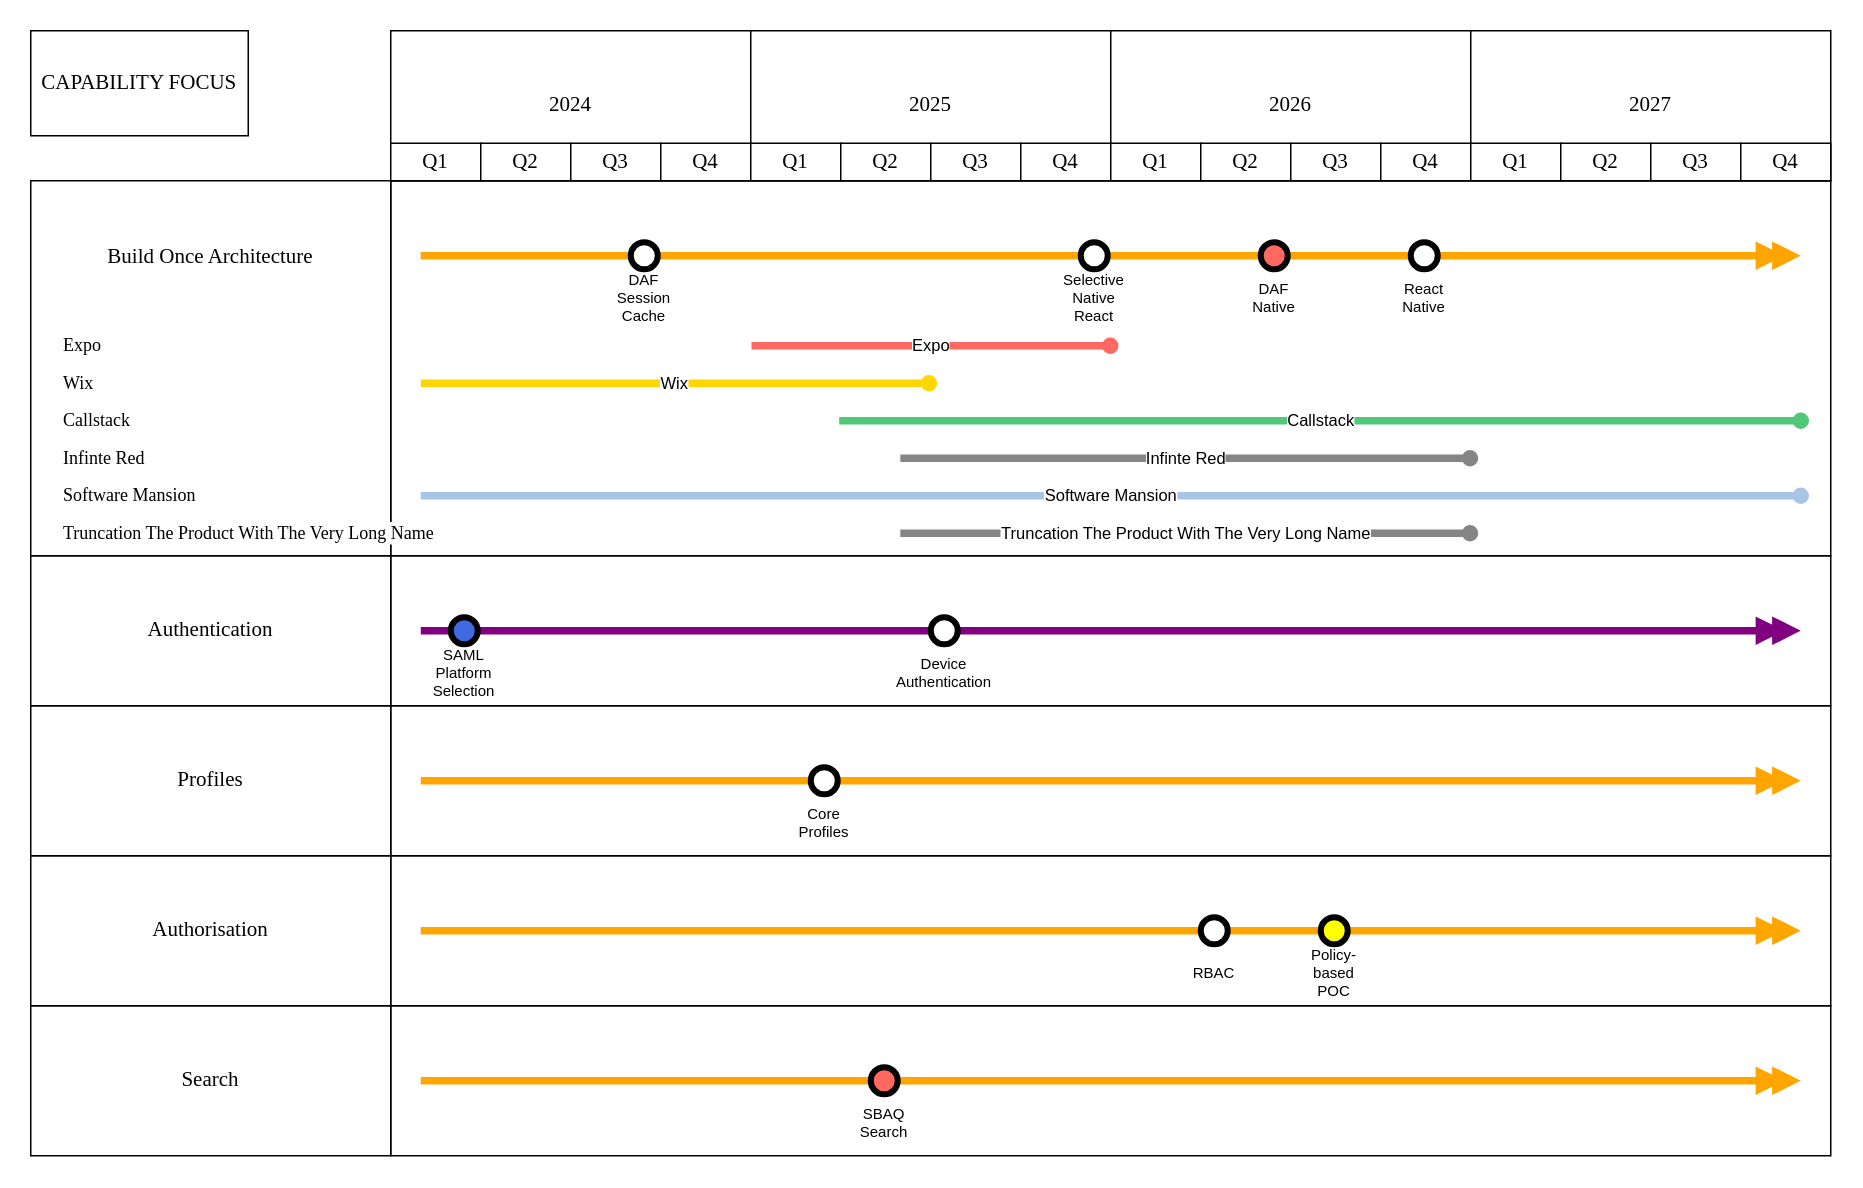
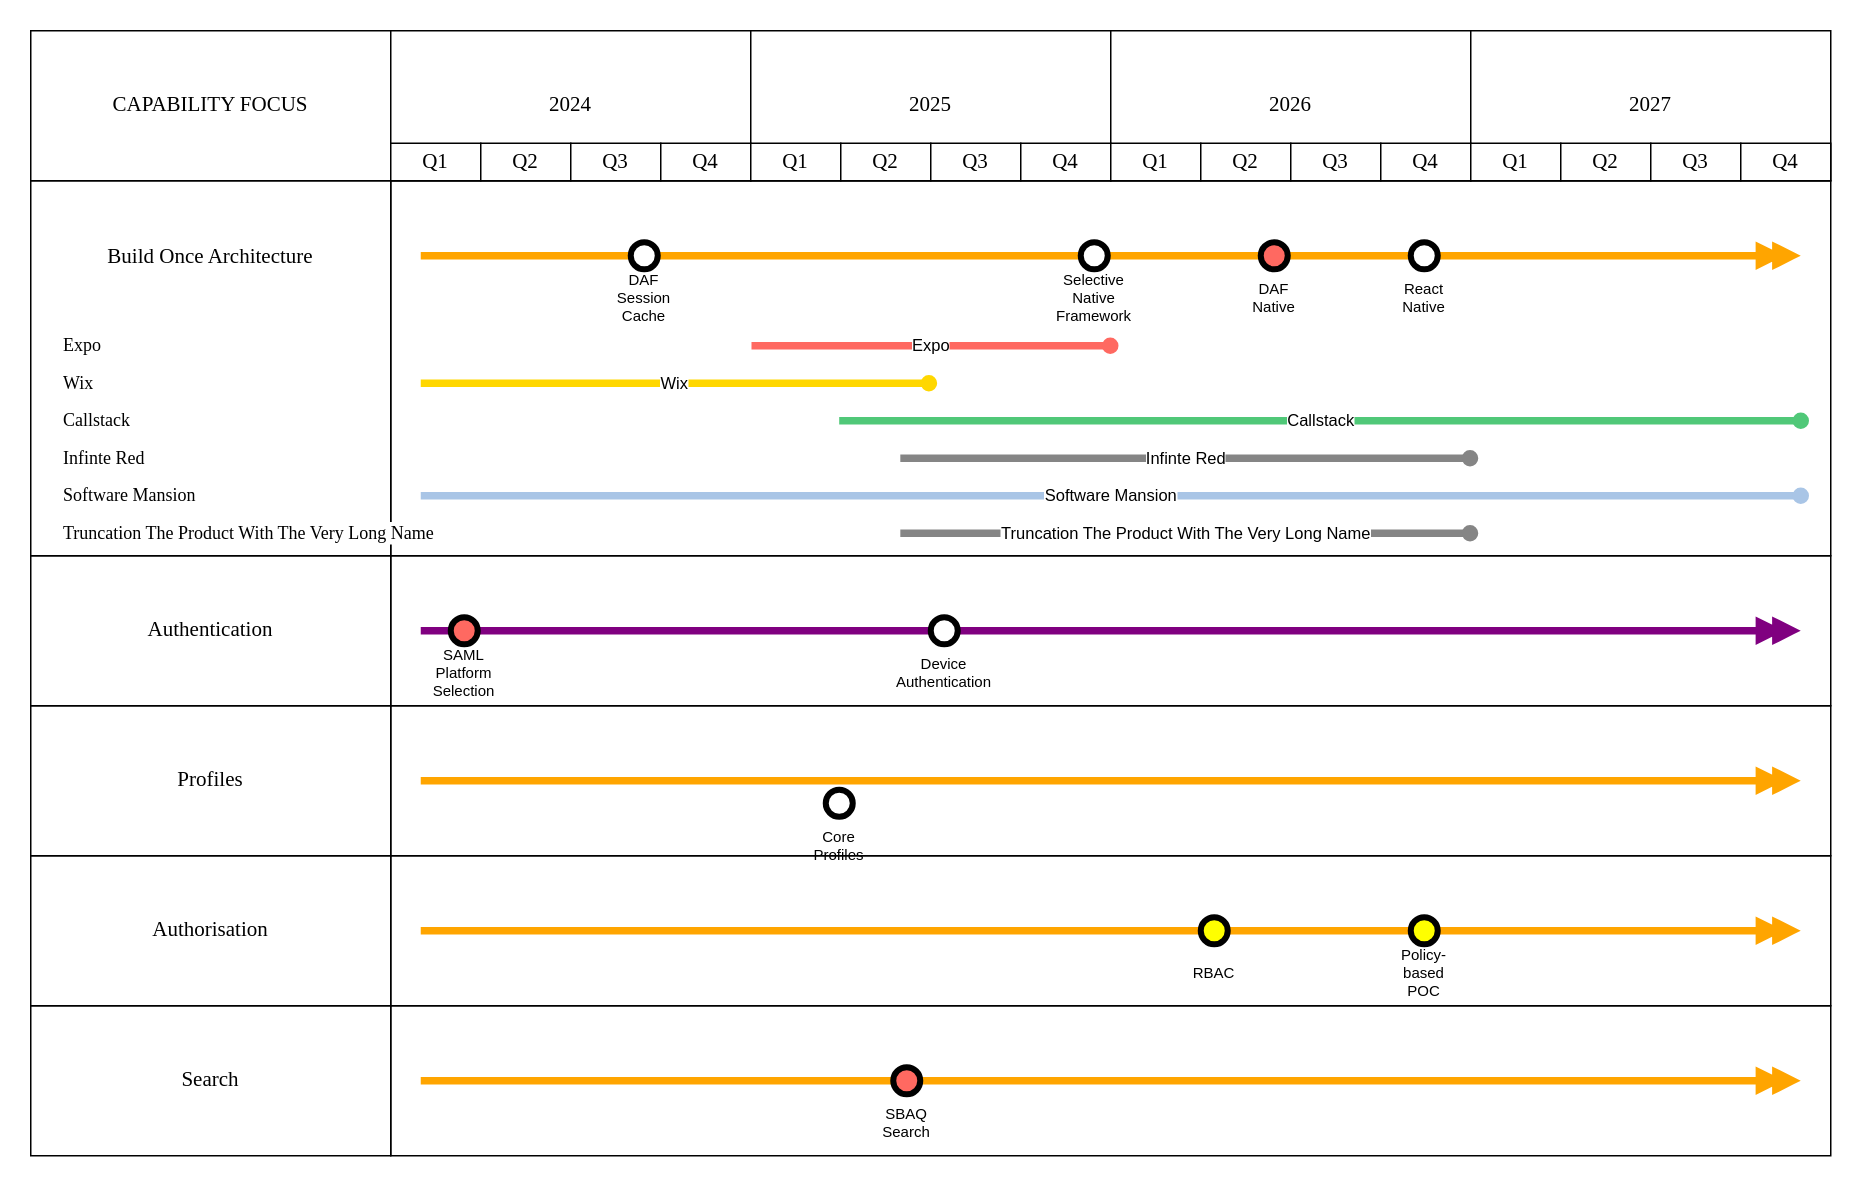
(140, 83) -> (211, 106)
(1094, 298) -> (1094, 298)
(464, 631) -> (464, 631)
(824, 781) -> (839, 803)
(1214, 931) -> (1214, 931)
(1334, 931) -> (1424, 931)
(884, 1081) -> (907, 1081)
